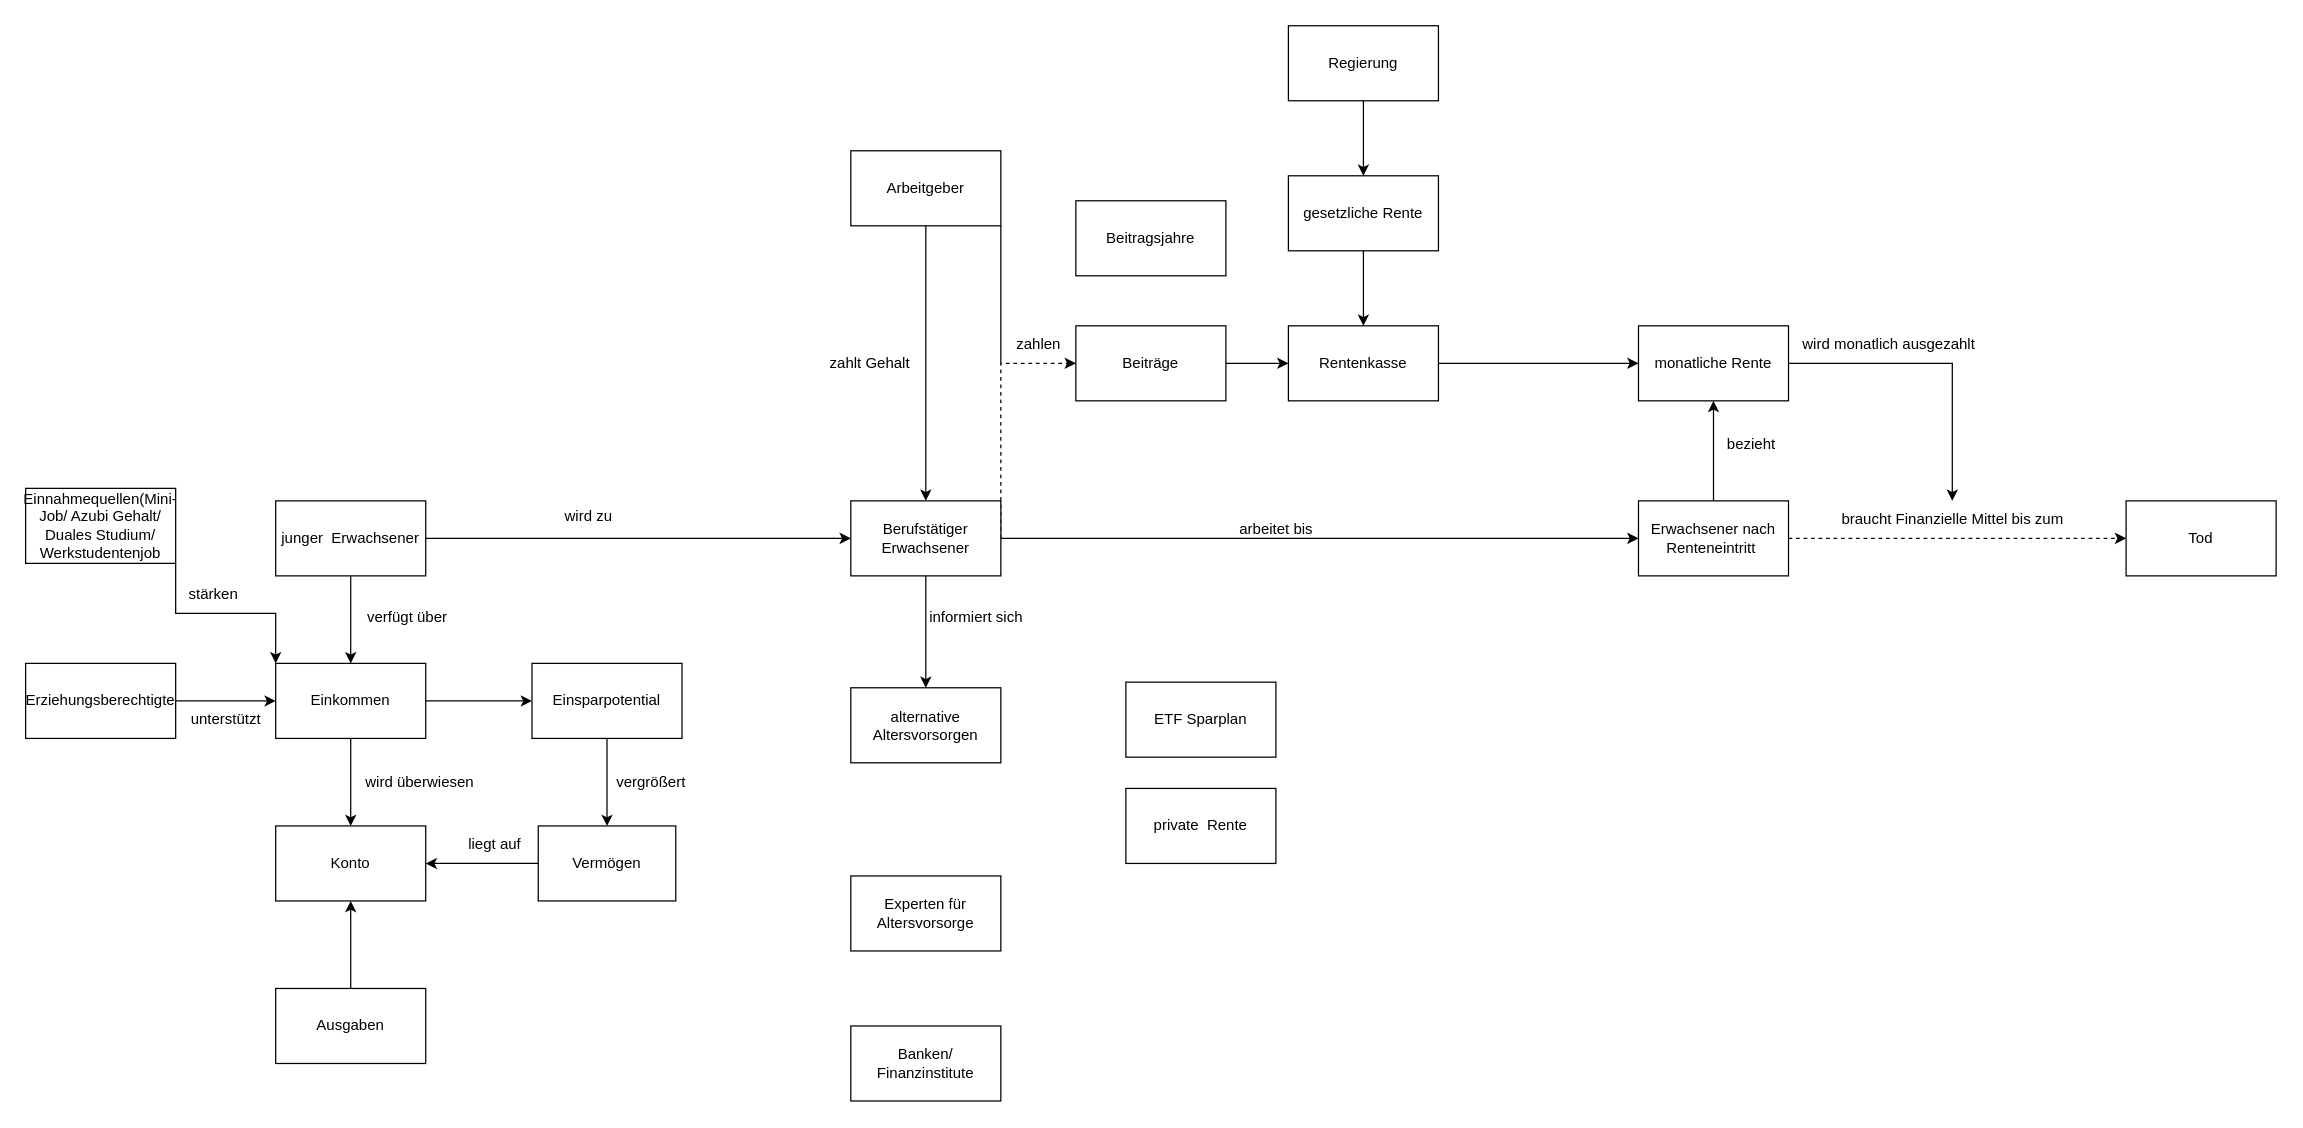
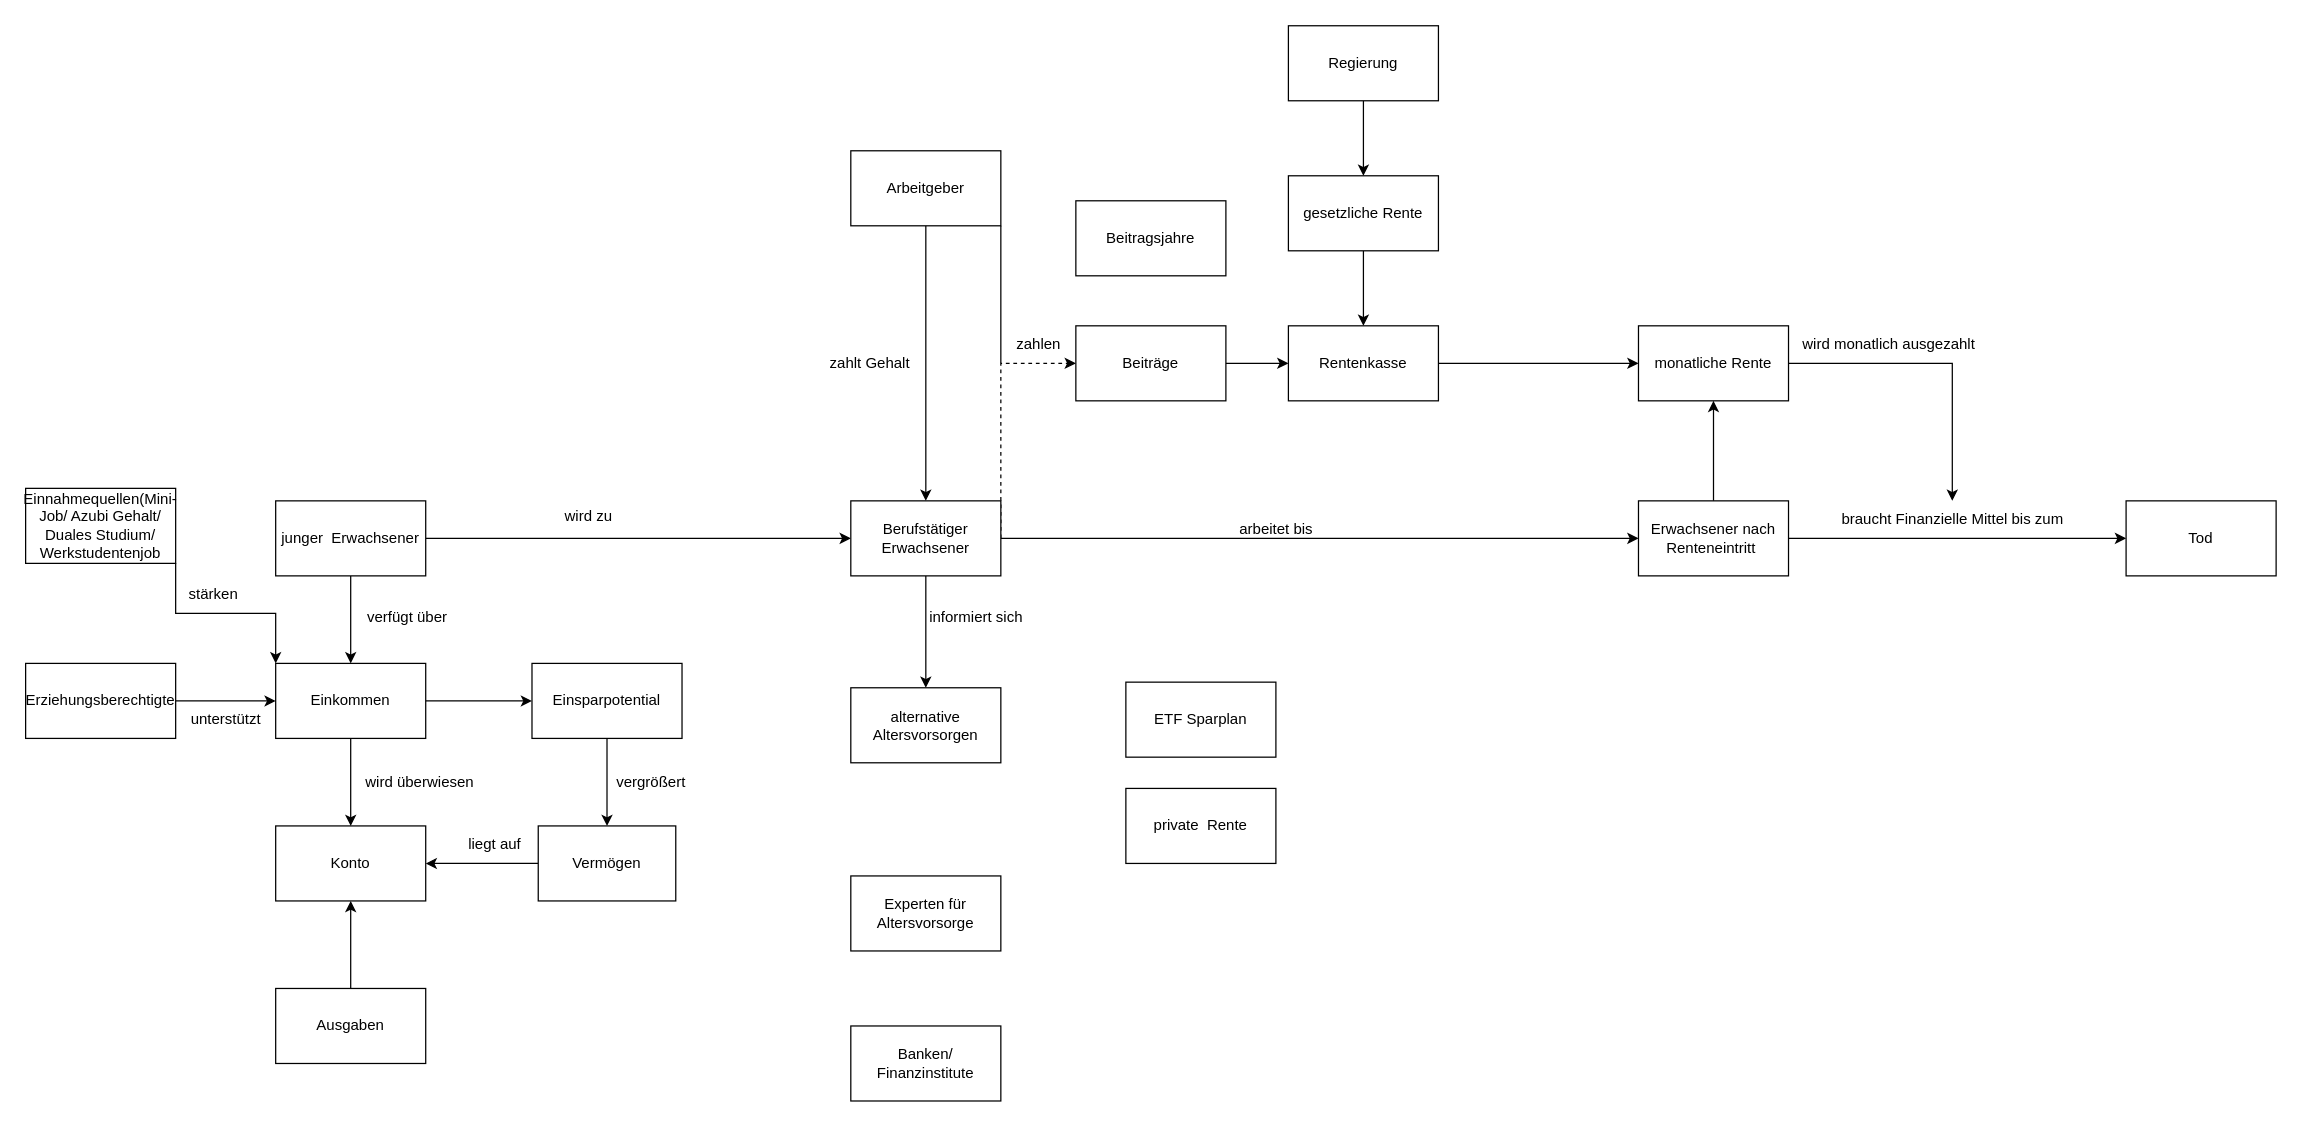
(1751, 444) -> none
(1953, 538) -> (1953, 538)
